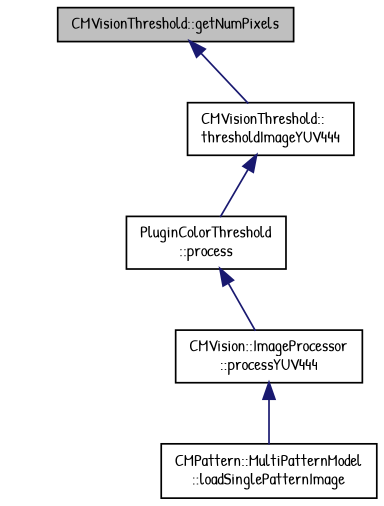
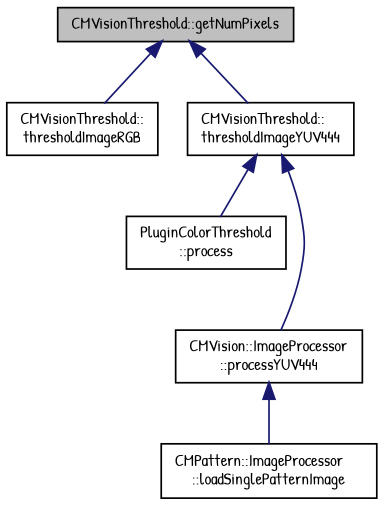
none -> (82, 129)
(242, 307) -> (304, 252)
(269, 471) -> (269, 471)
